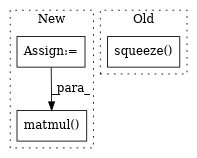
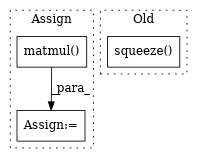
(52, 20) -> (52, 20)
(51, 85) -> (51, 85)
